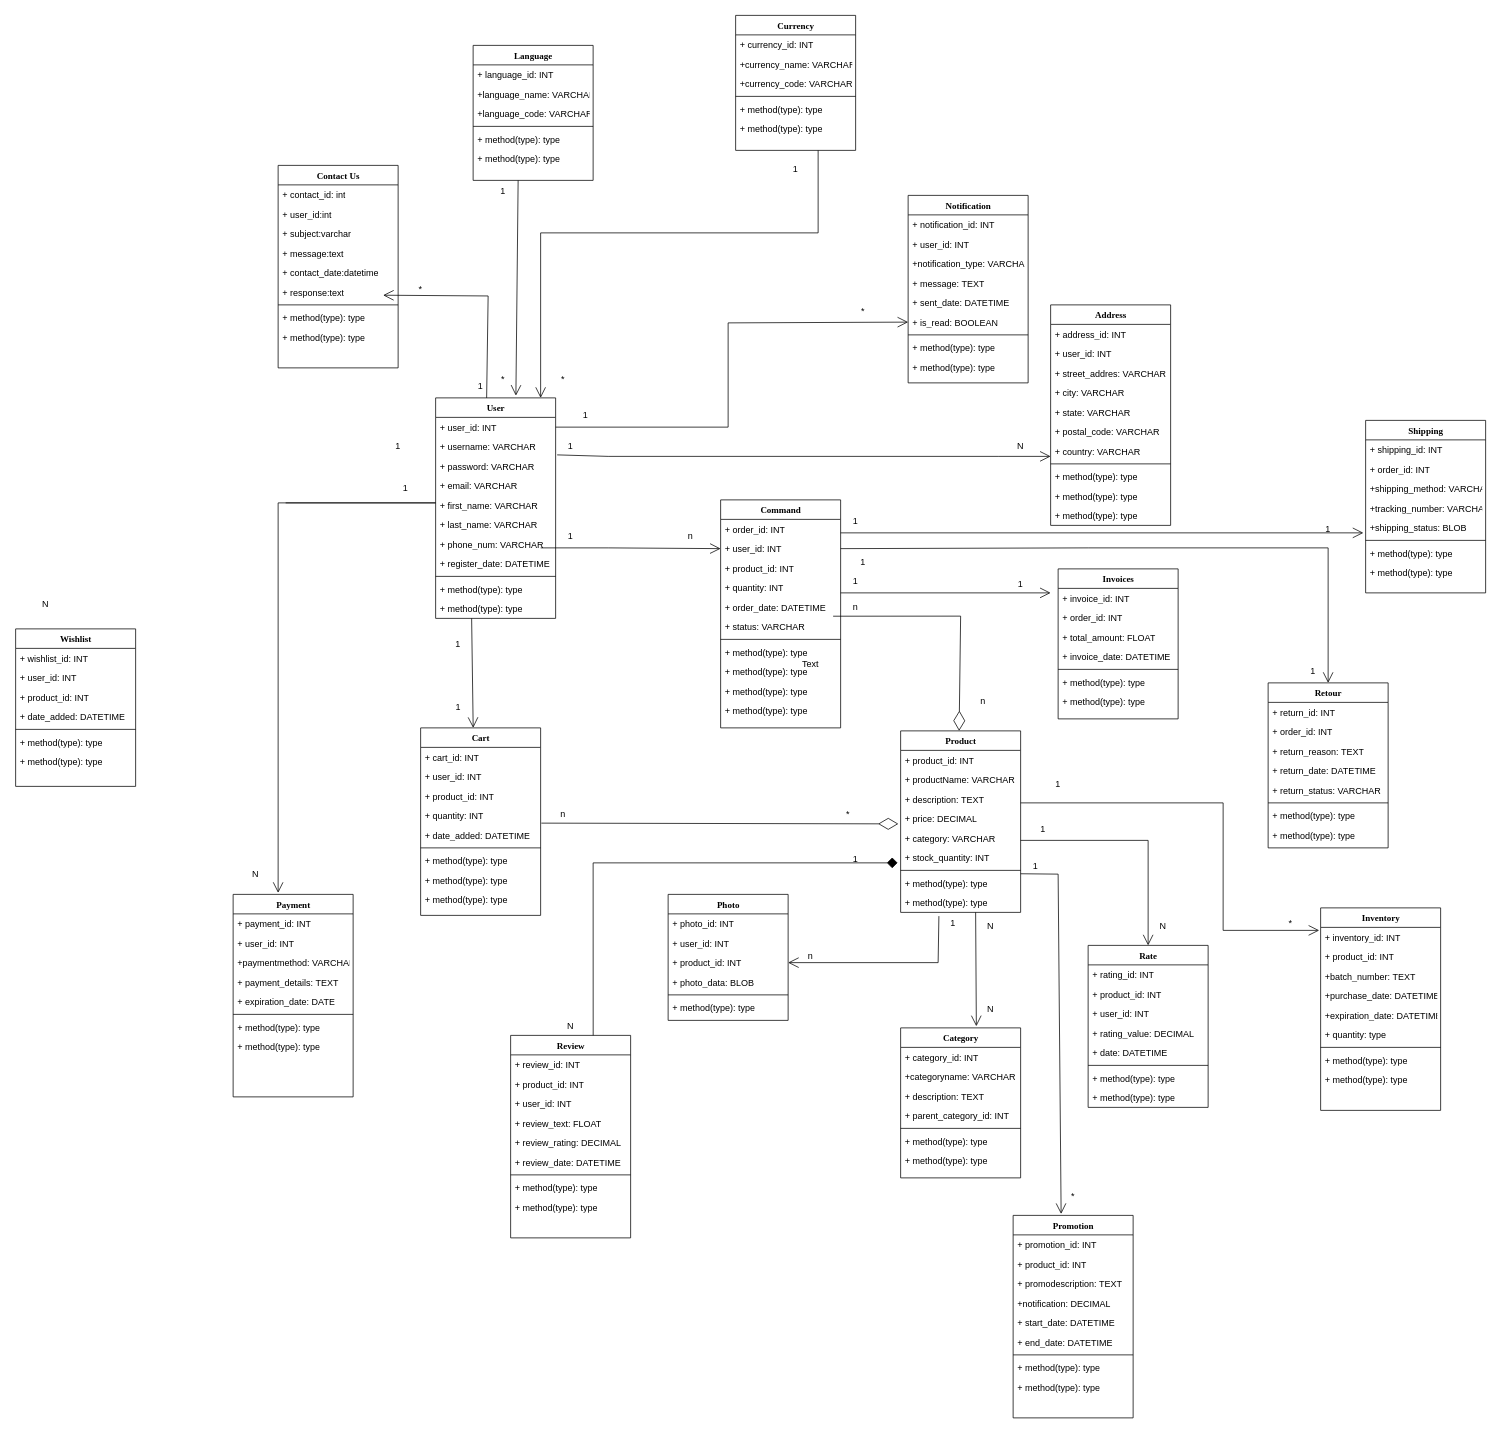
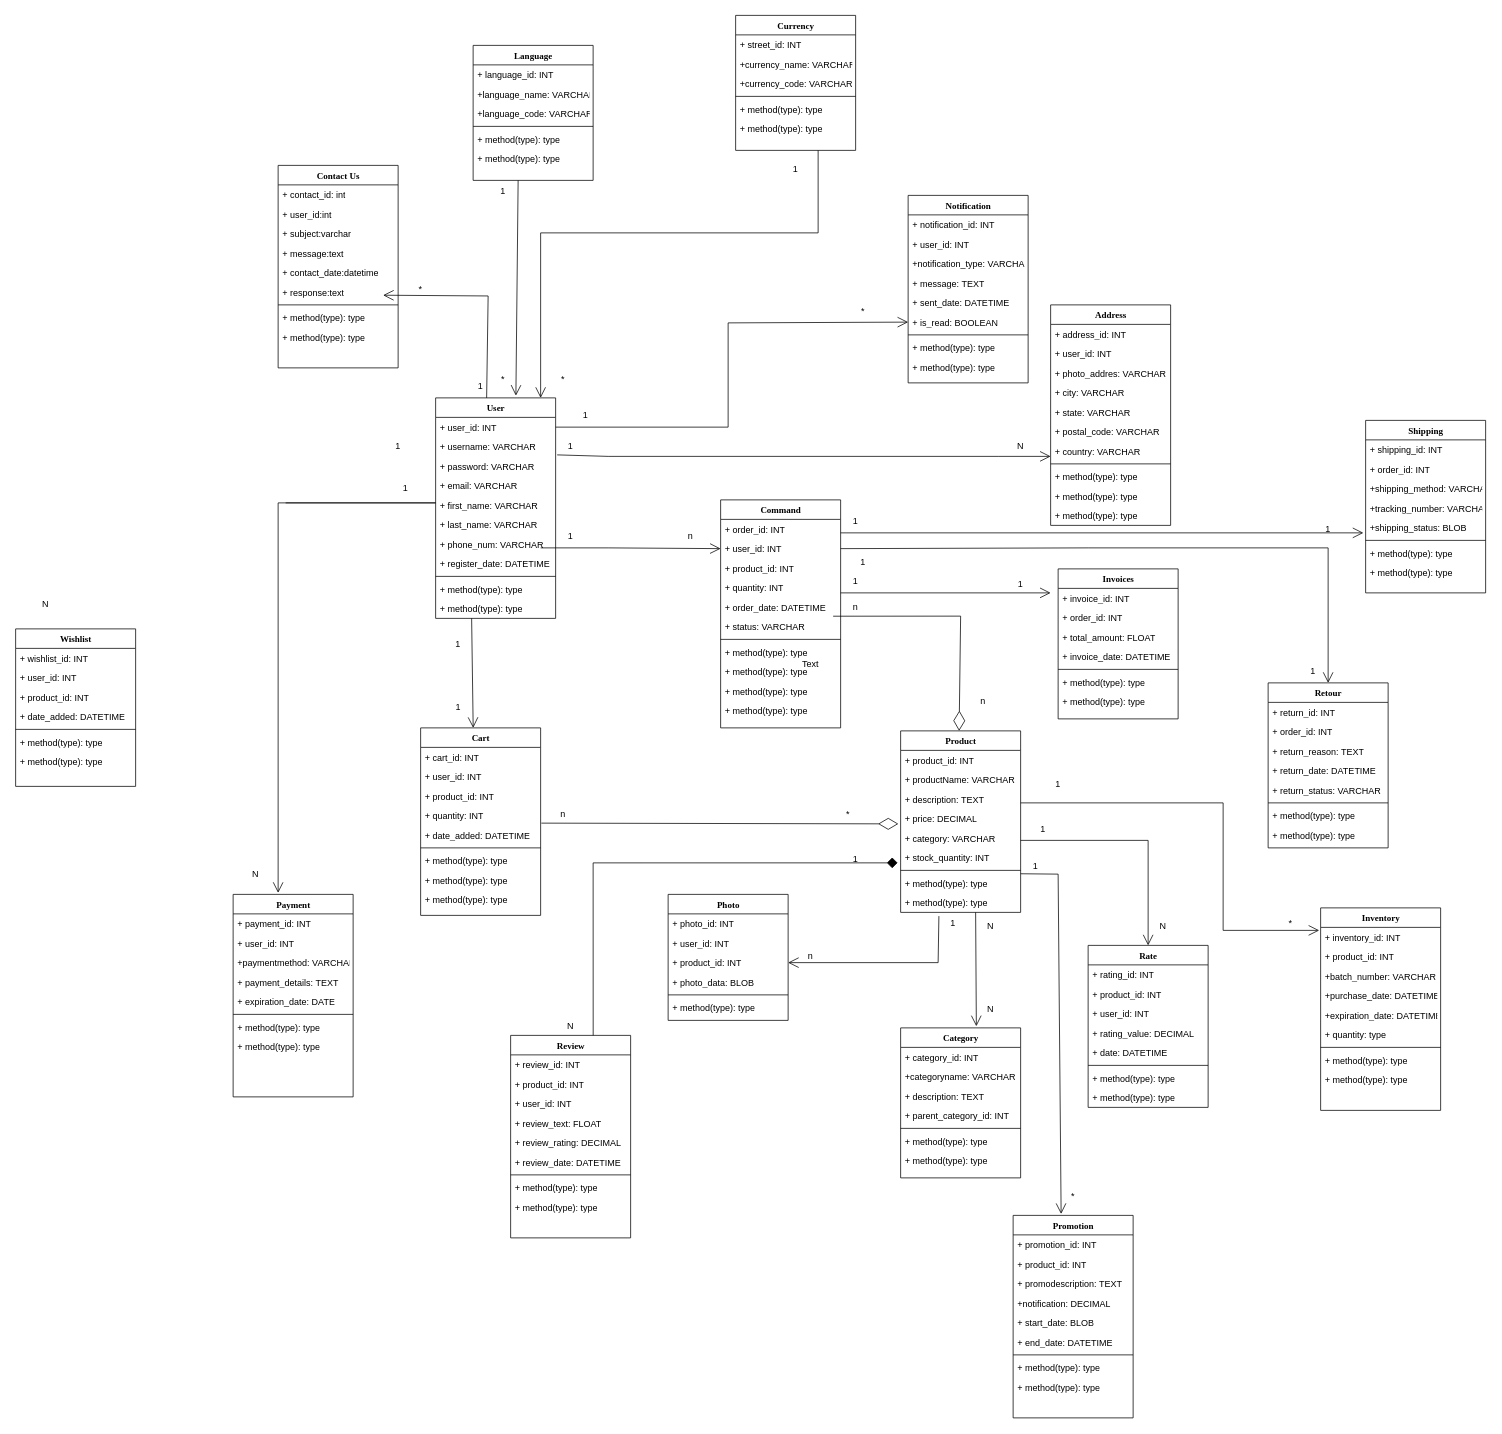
(782, 46) -> (777, 46)
(1111, 379) -> (1110, 374)
(1372, 977) -> (1379, 977)
(1070, 1324) -> (1060, 1324)
